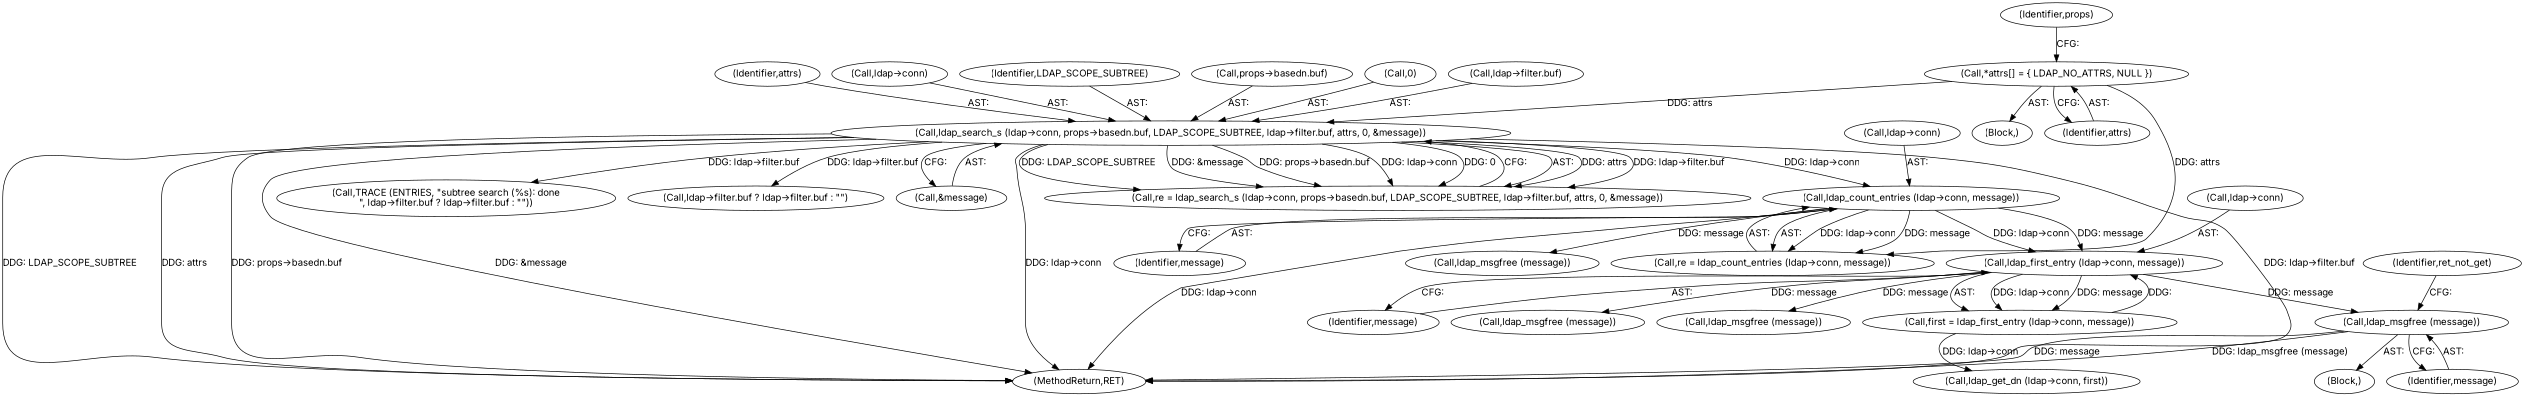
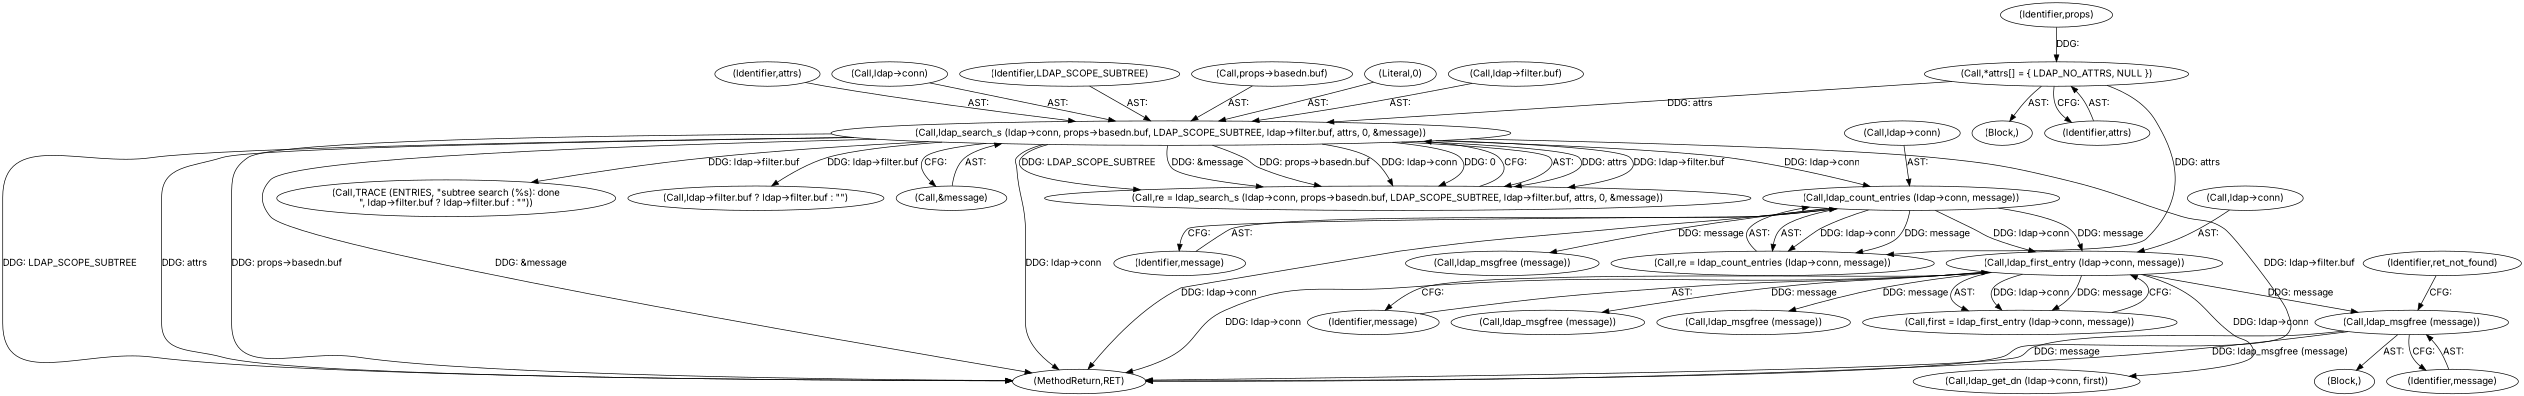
(2069, 44) -> (2069, 44)
(1400, 74) -> (1400, 74)
(2442, 263) -> (2442, 263)
none -> (1396, 288)
(2161, 293) -> (2161, 293)
(1941, 354) -> (2254, 351)
